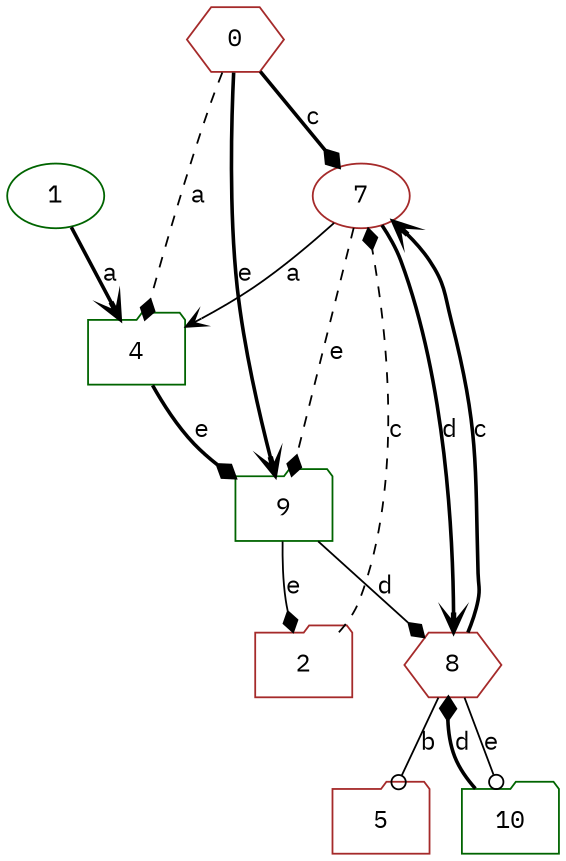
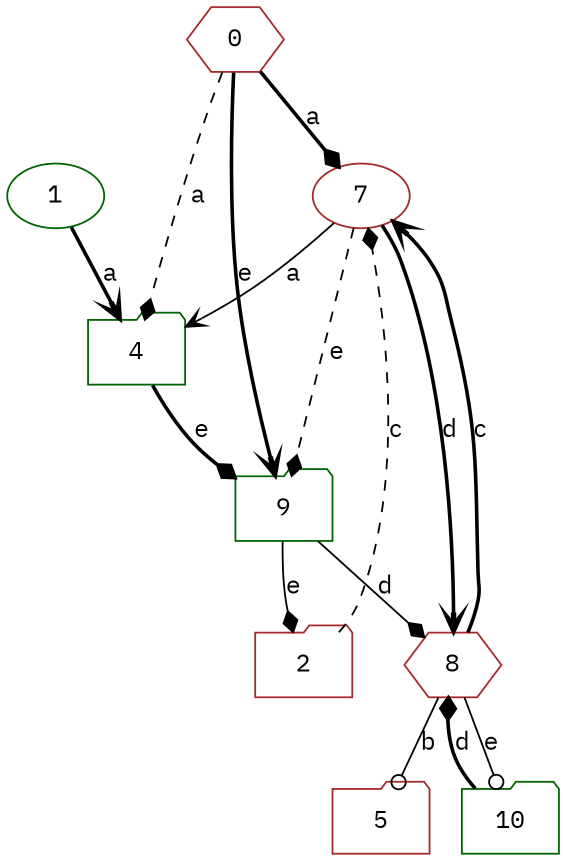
(314, 118) -> (314, 118)
